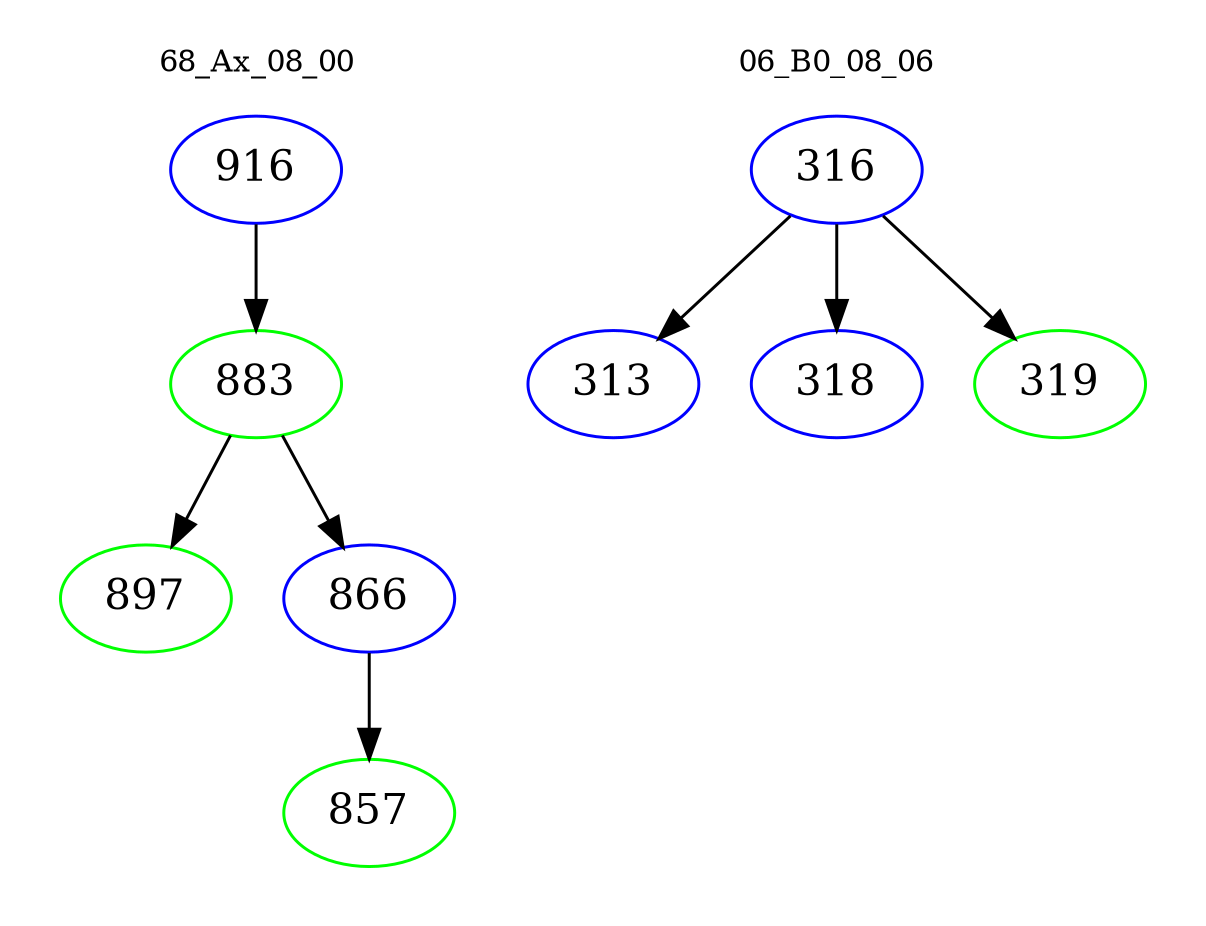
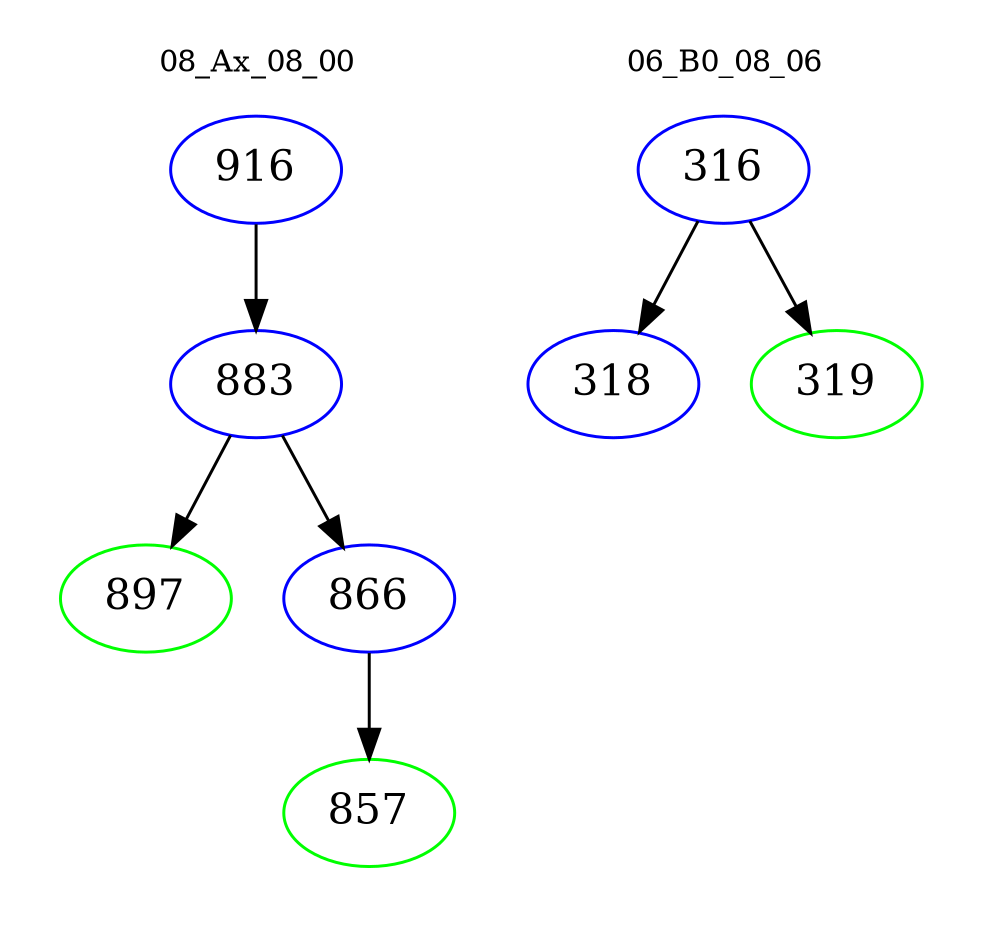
(258, 64) -> (258, 64)
(256, 384) -> (256, 384)
(613, 384) -> none
